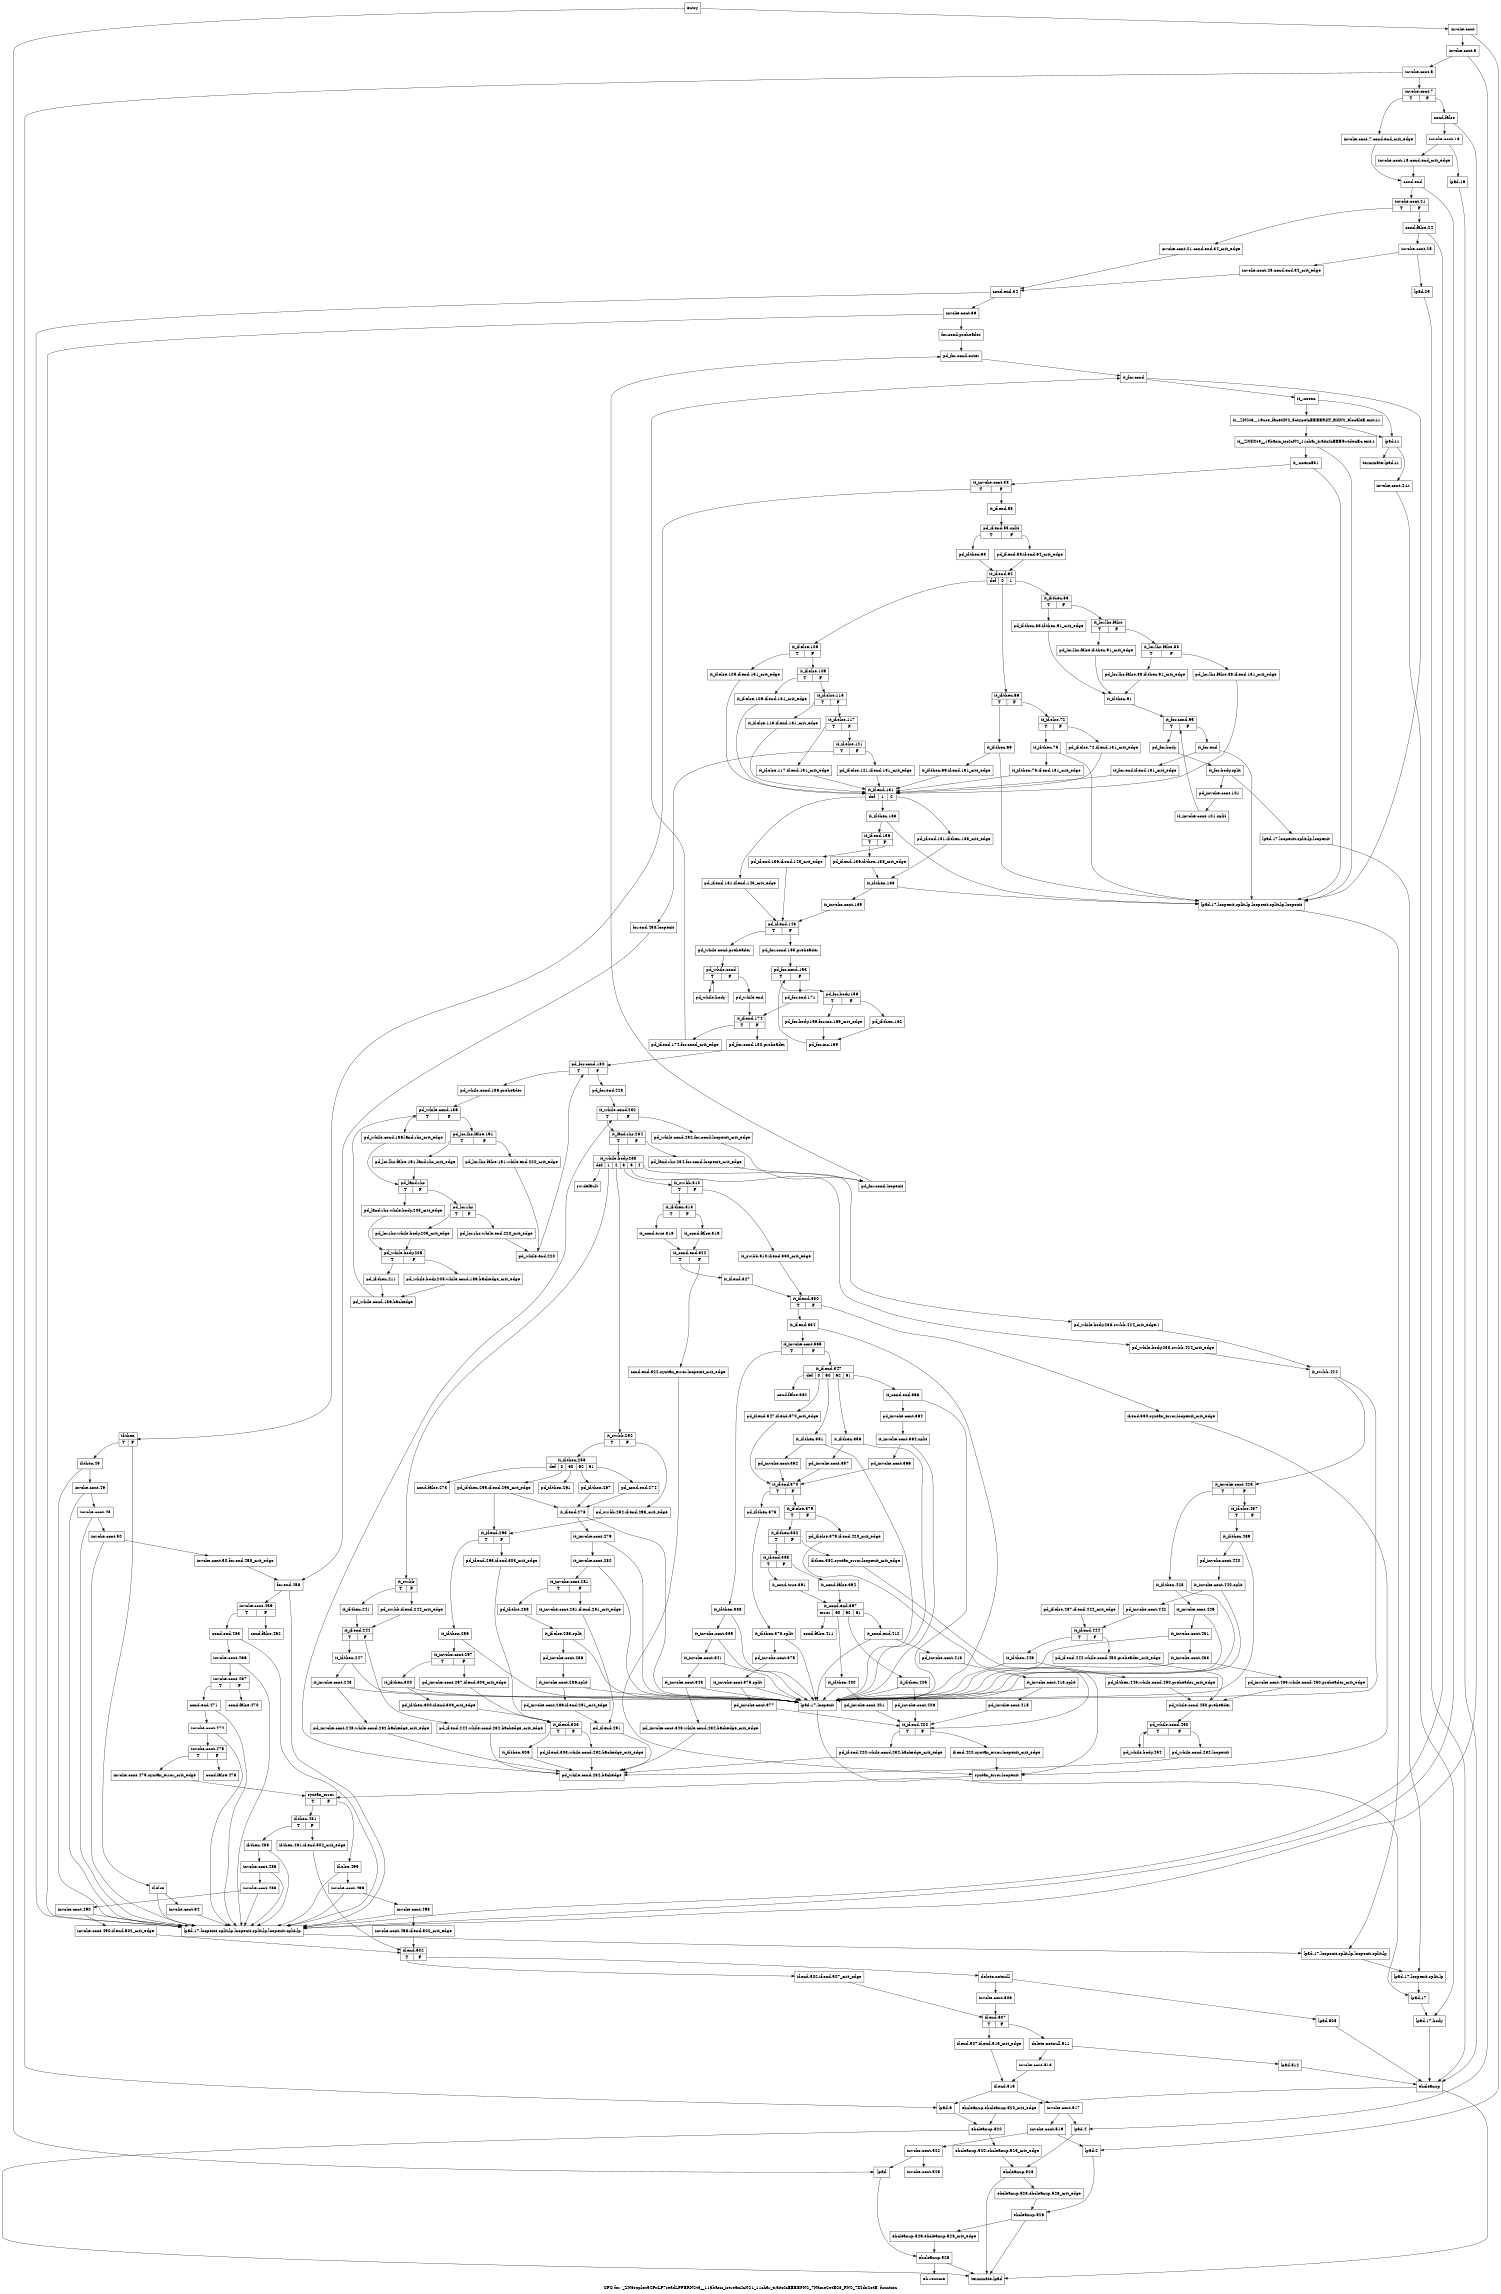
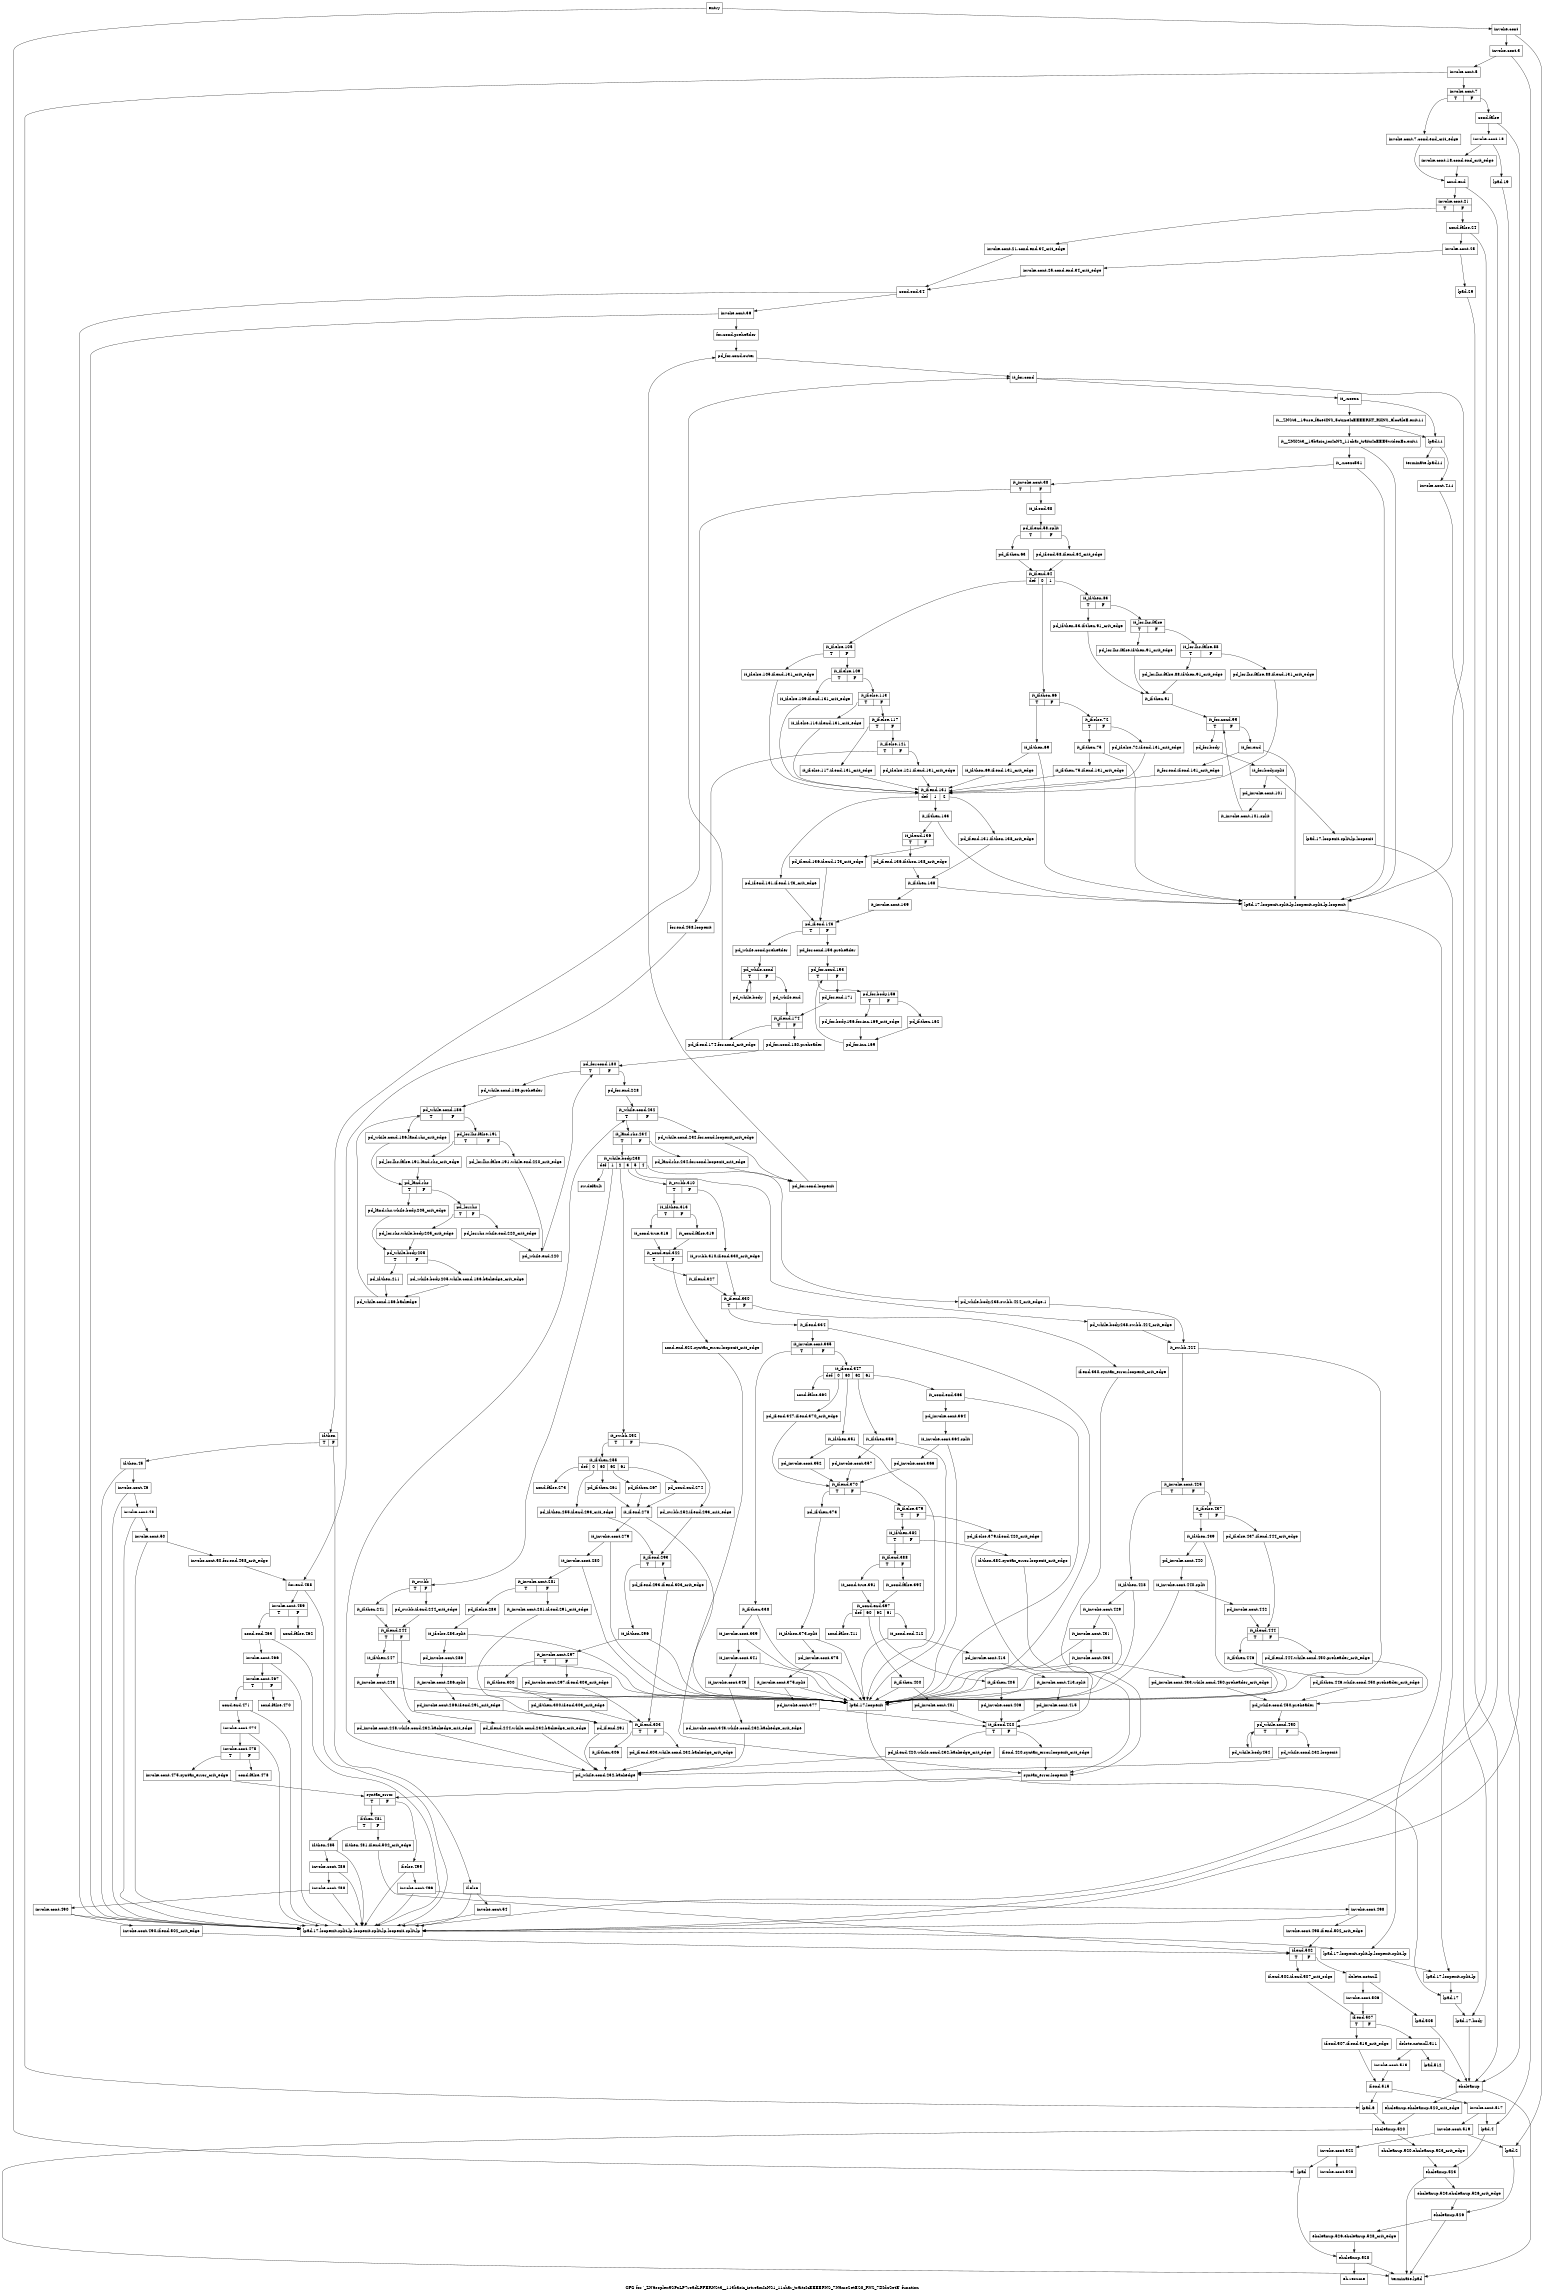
(532, 1500) -> (618, 1499)
none -> (1241, 1520)
(825, 1613) -> (858, 1613)
